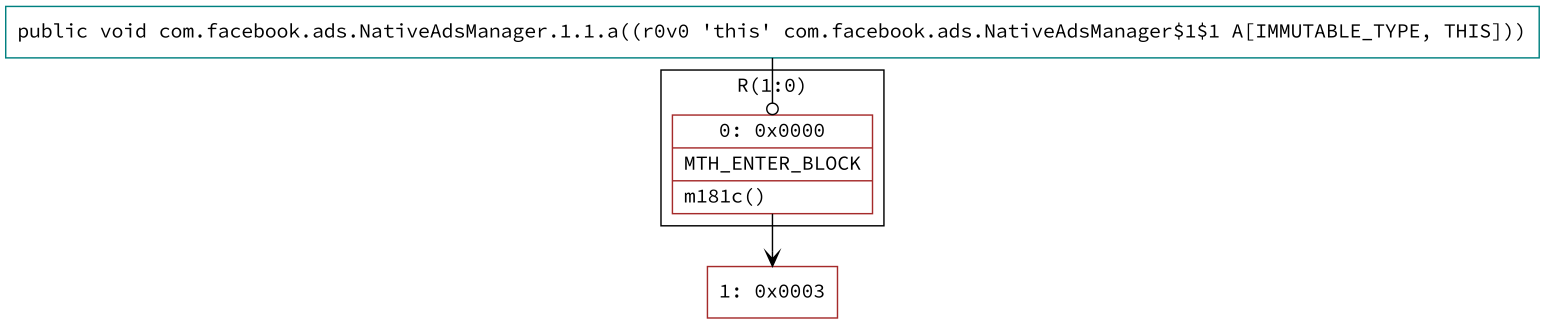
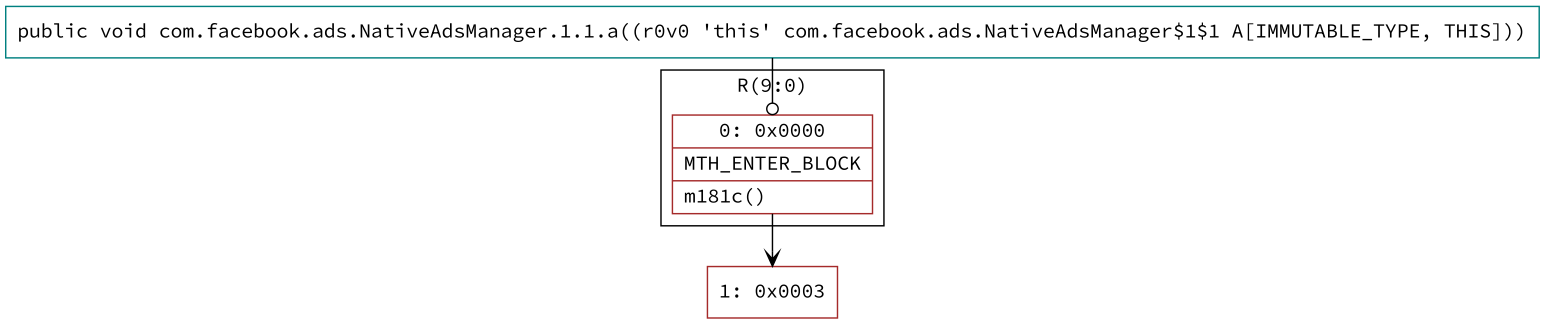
(772, 86) -> (772, 86)
